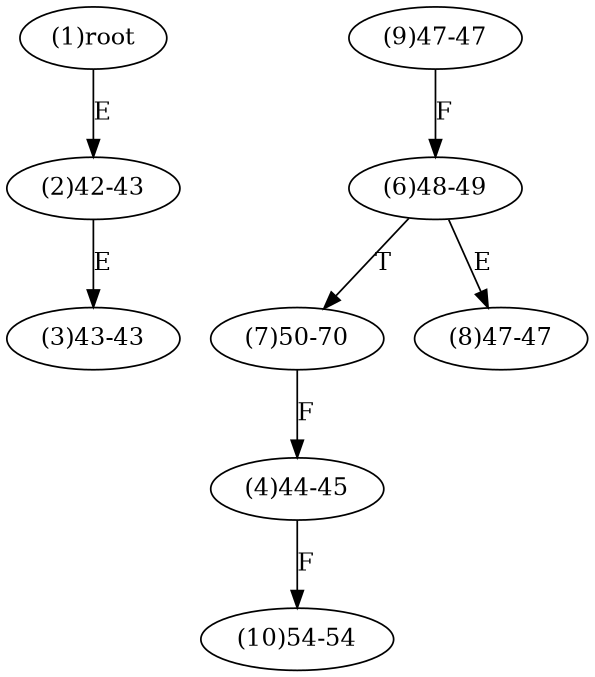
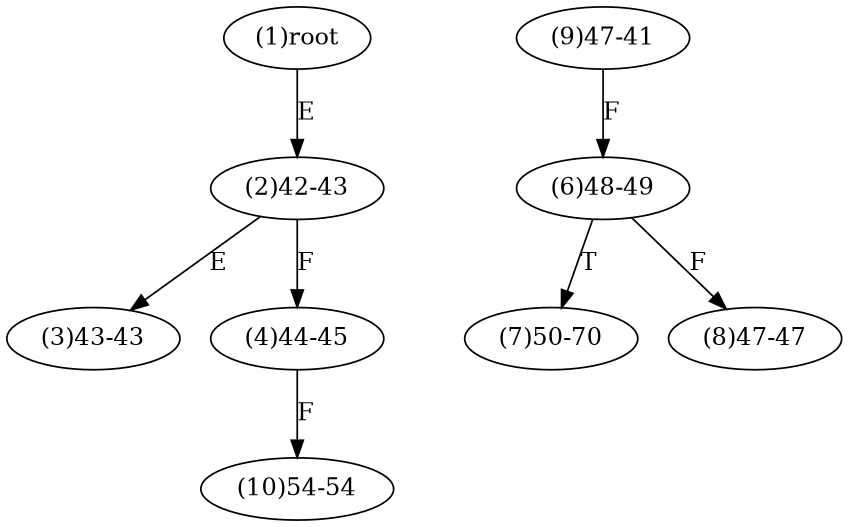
(435, 38) -> (603, 38)
(483, 263) -> (698, 263)
(297, 405) -> (297, 255)
